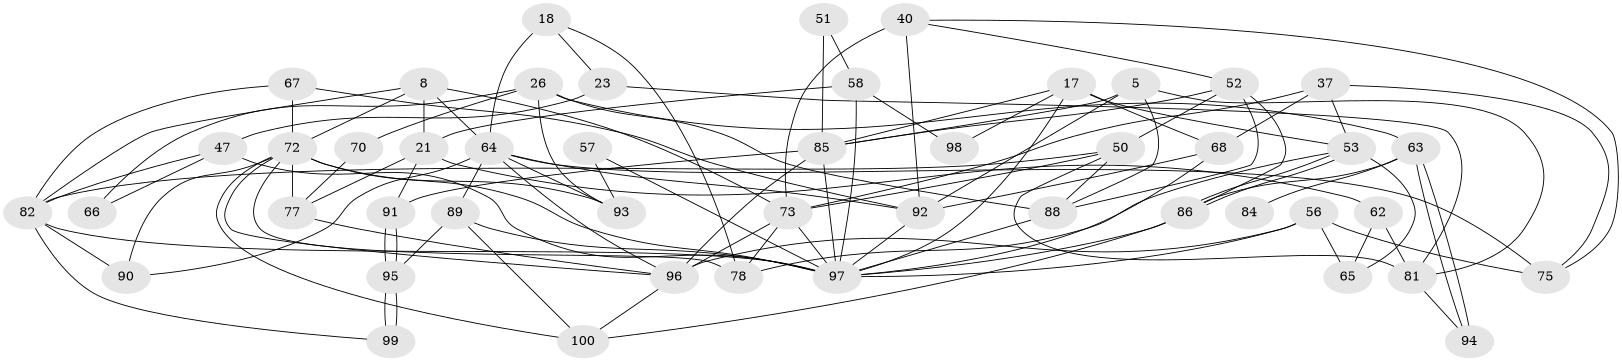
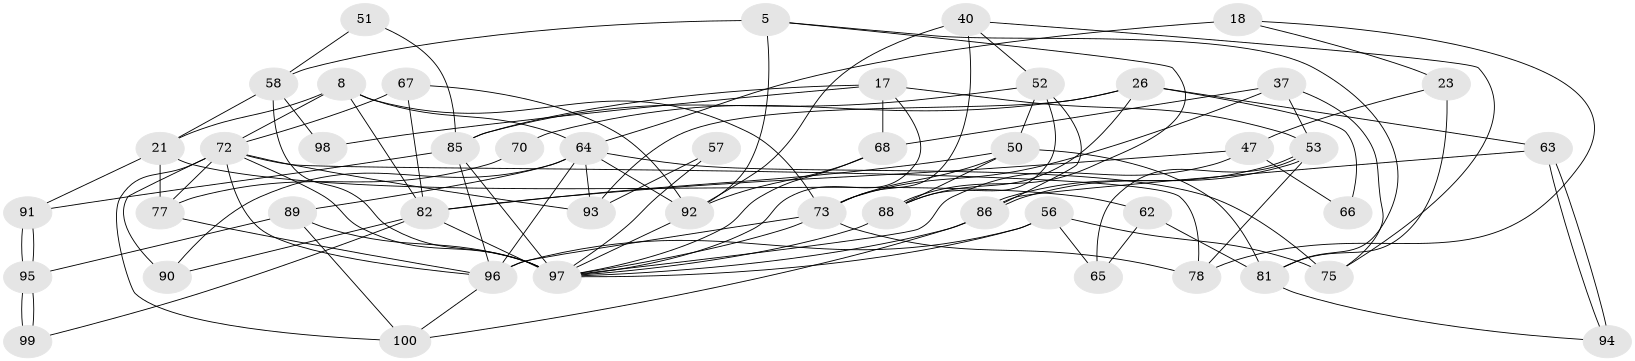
(982, 122) -> (515, 33)
(1250, 213) -> none
